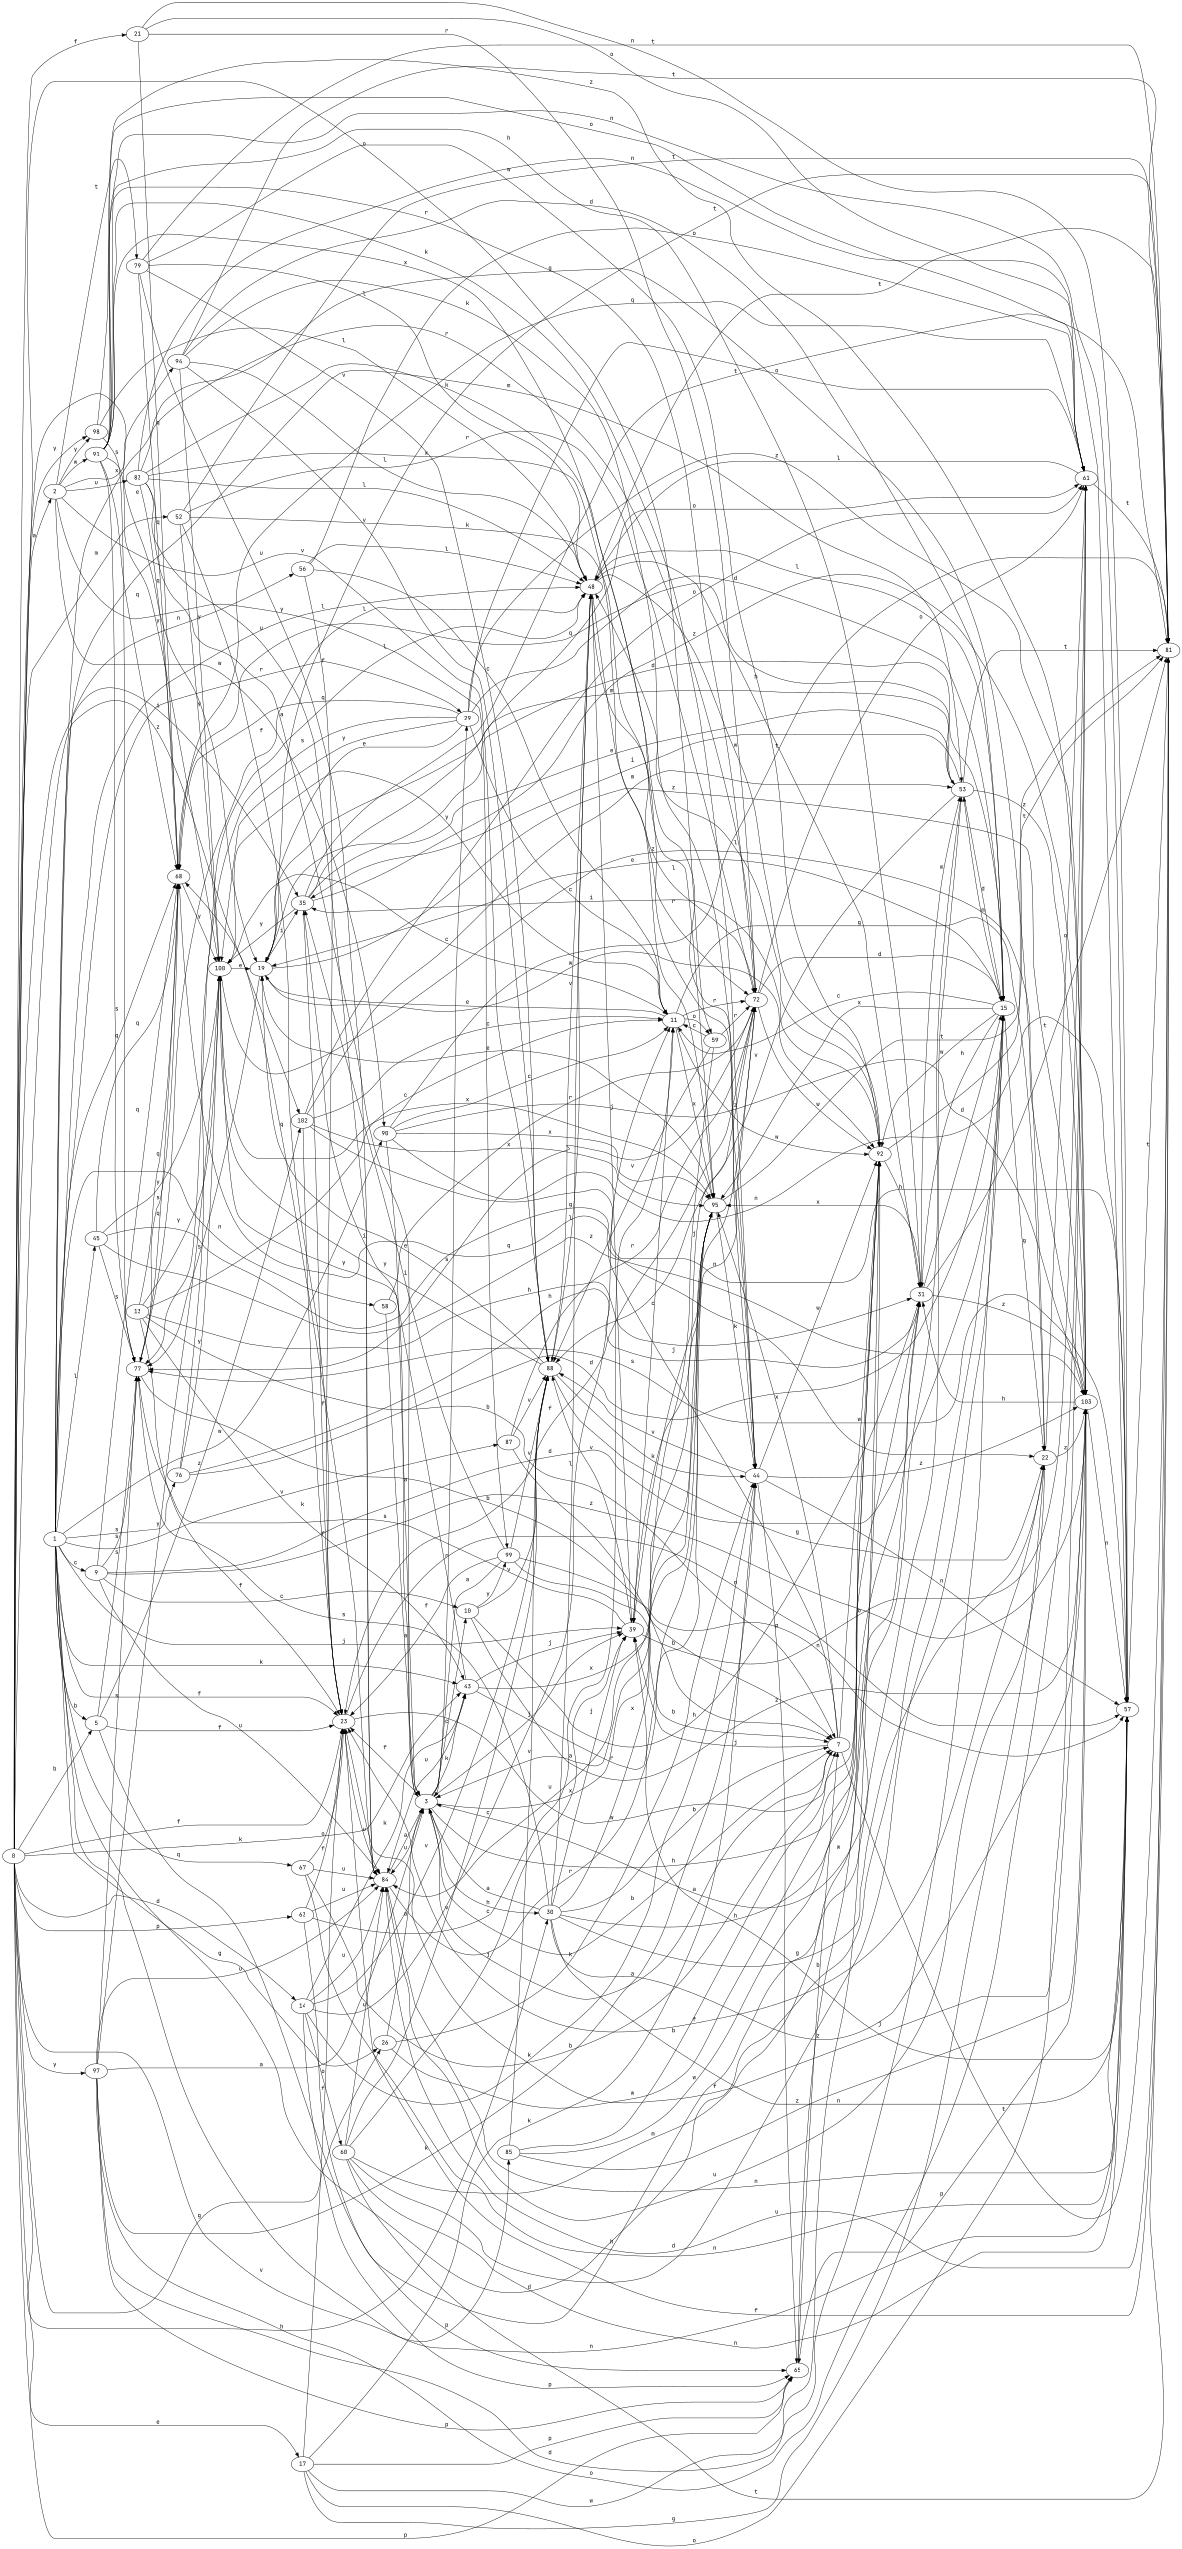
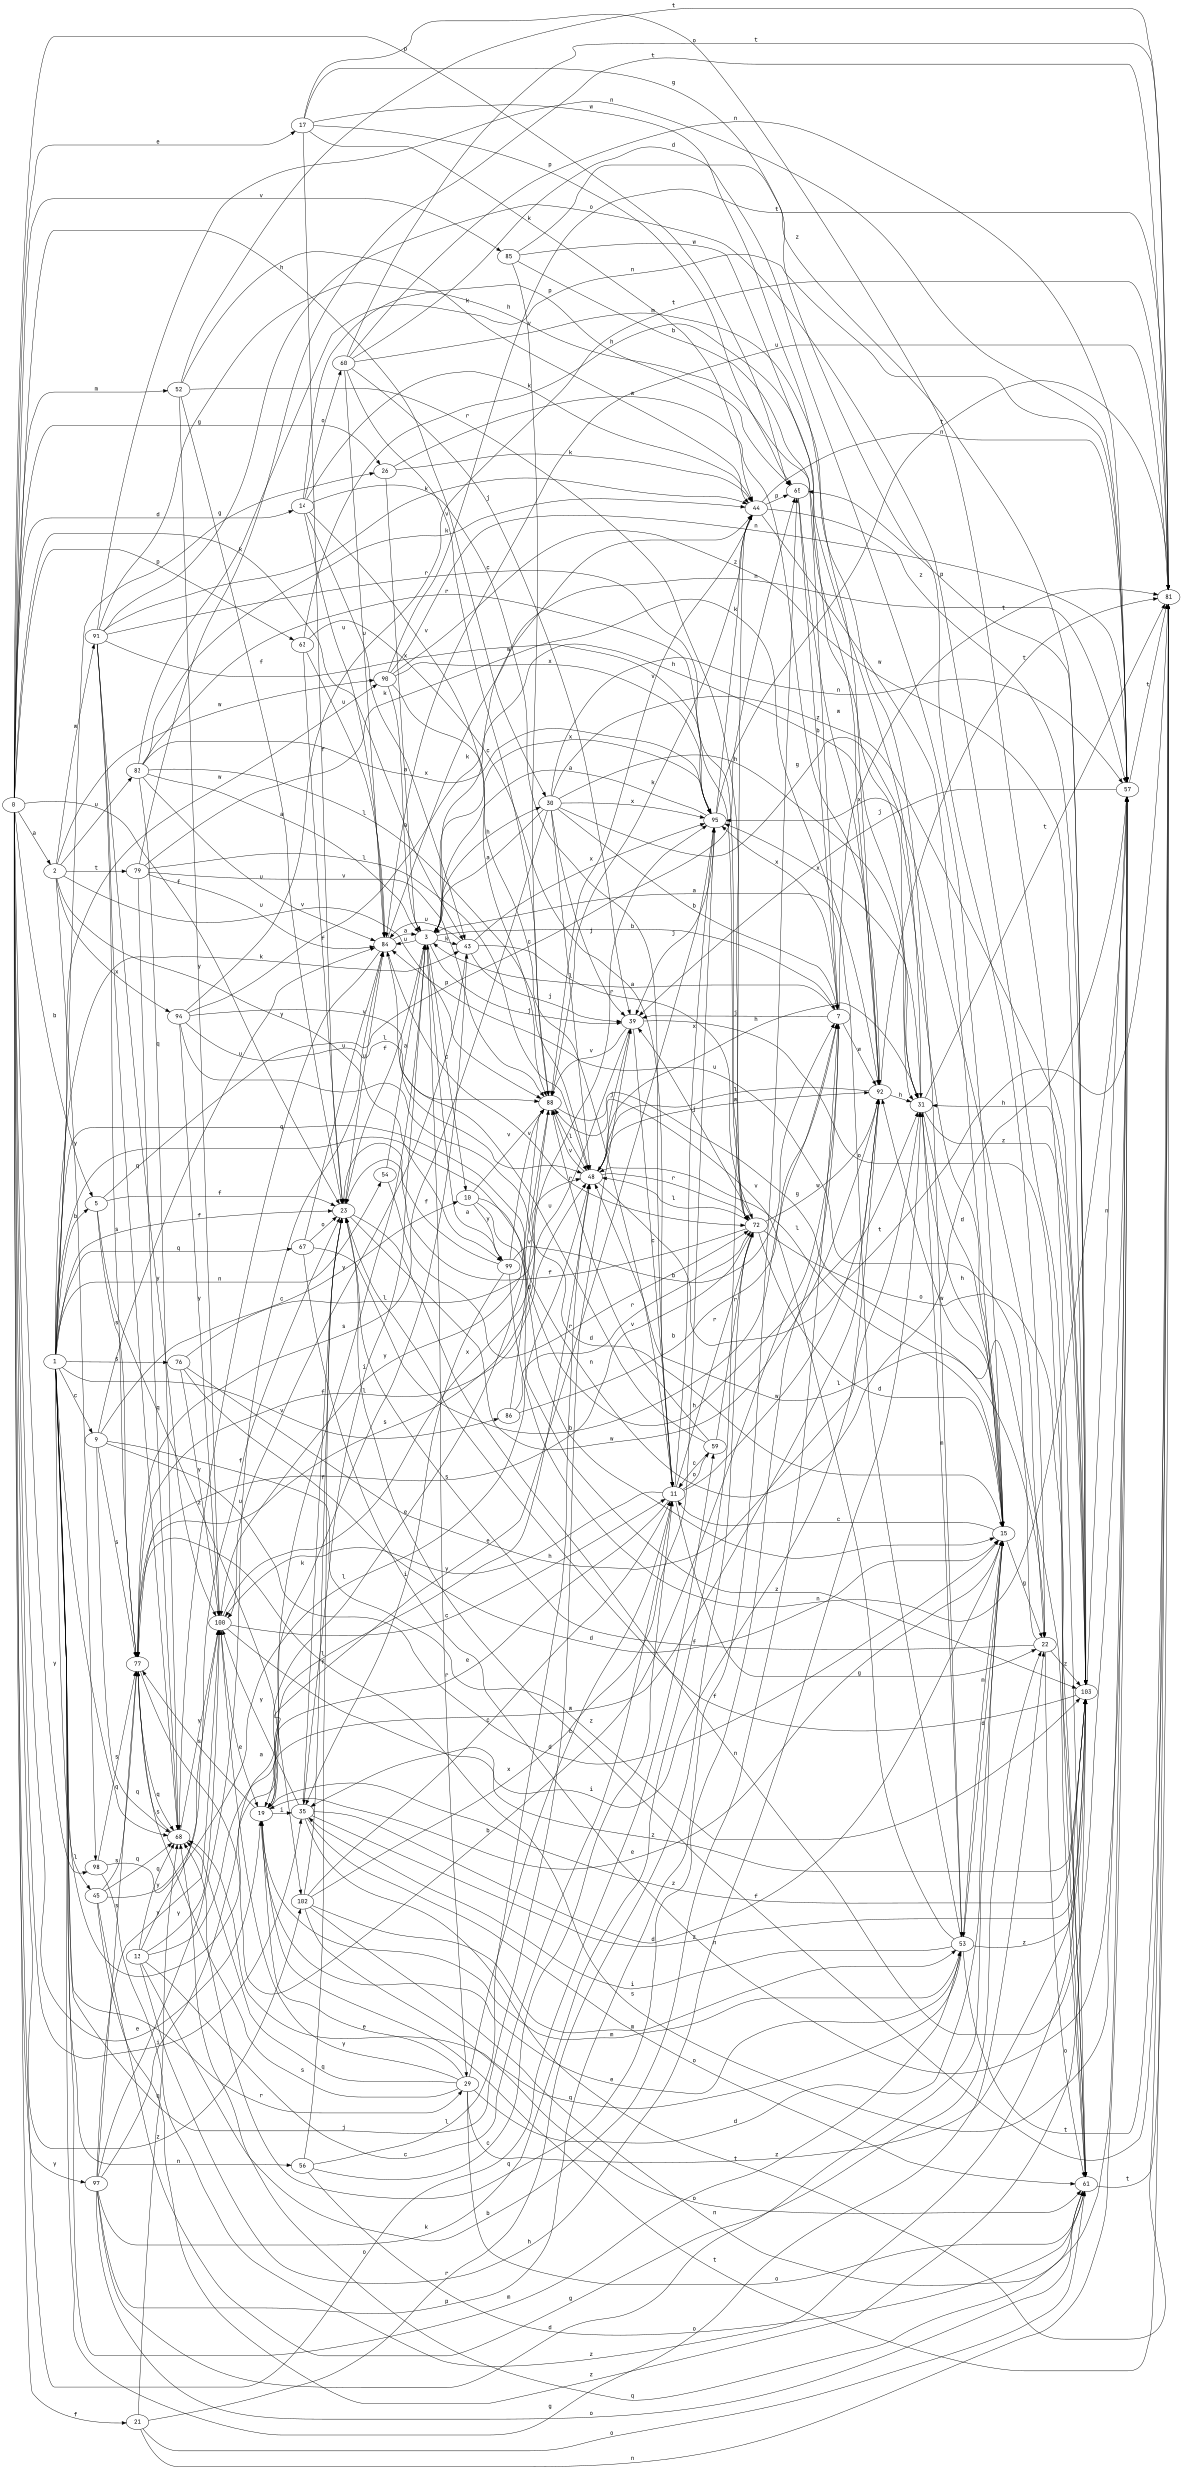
(385, 1307) -> (385, 1175)
(817, 1317) -> (958, 993)
(509, 1442) -> (509, 1416)
